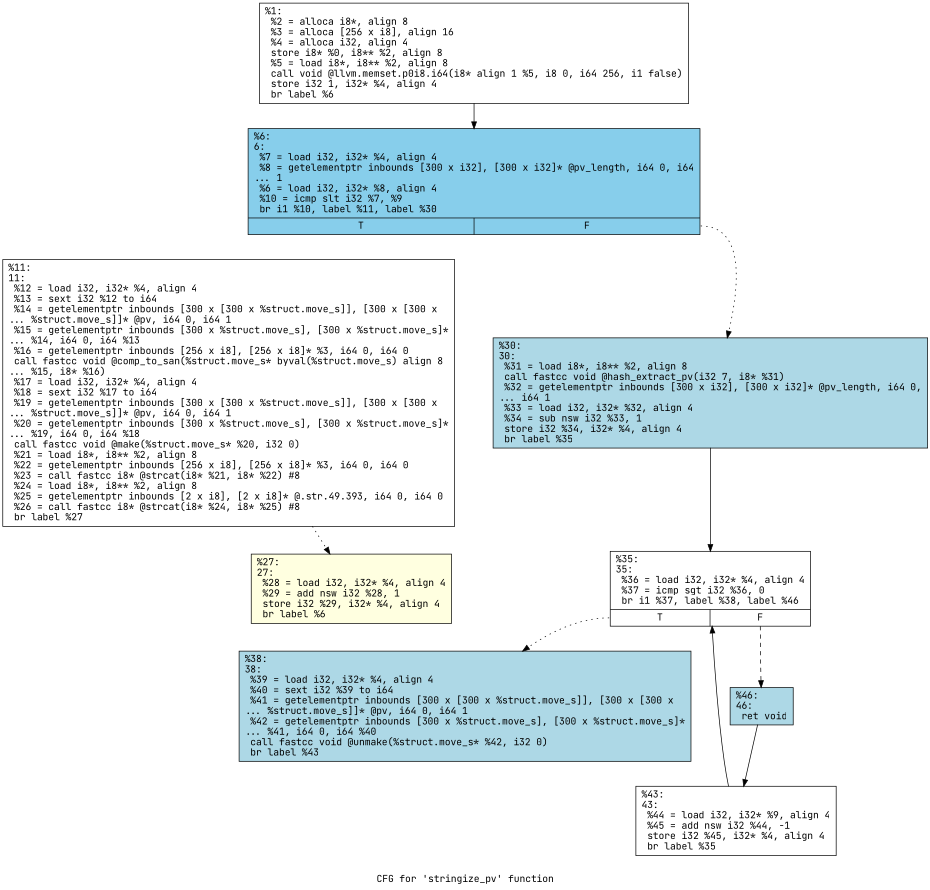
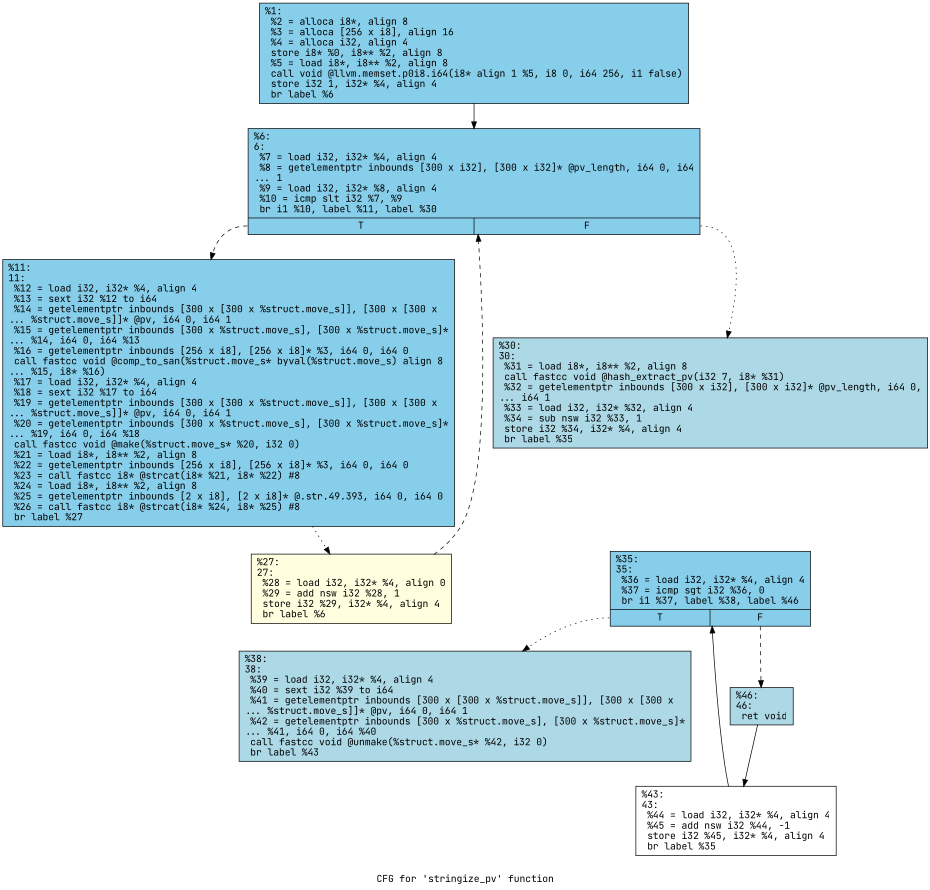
(474, 53) -> (474, 53)
(345, 189) -> (345, 189)
none -> (225, 233)
(229, 393) -> (229, 393)
none -> (482, 405)
(710, 496) -> none
(351, 583) -> (351, 583)
(710, 589) -> (710, 589)
(736, 815) -> (736, 815)
